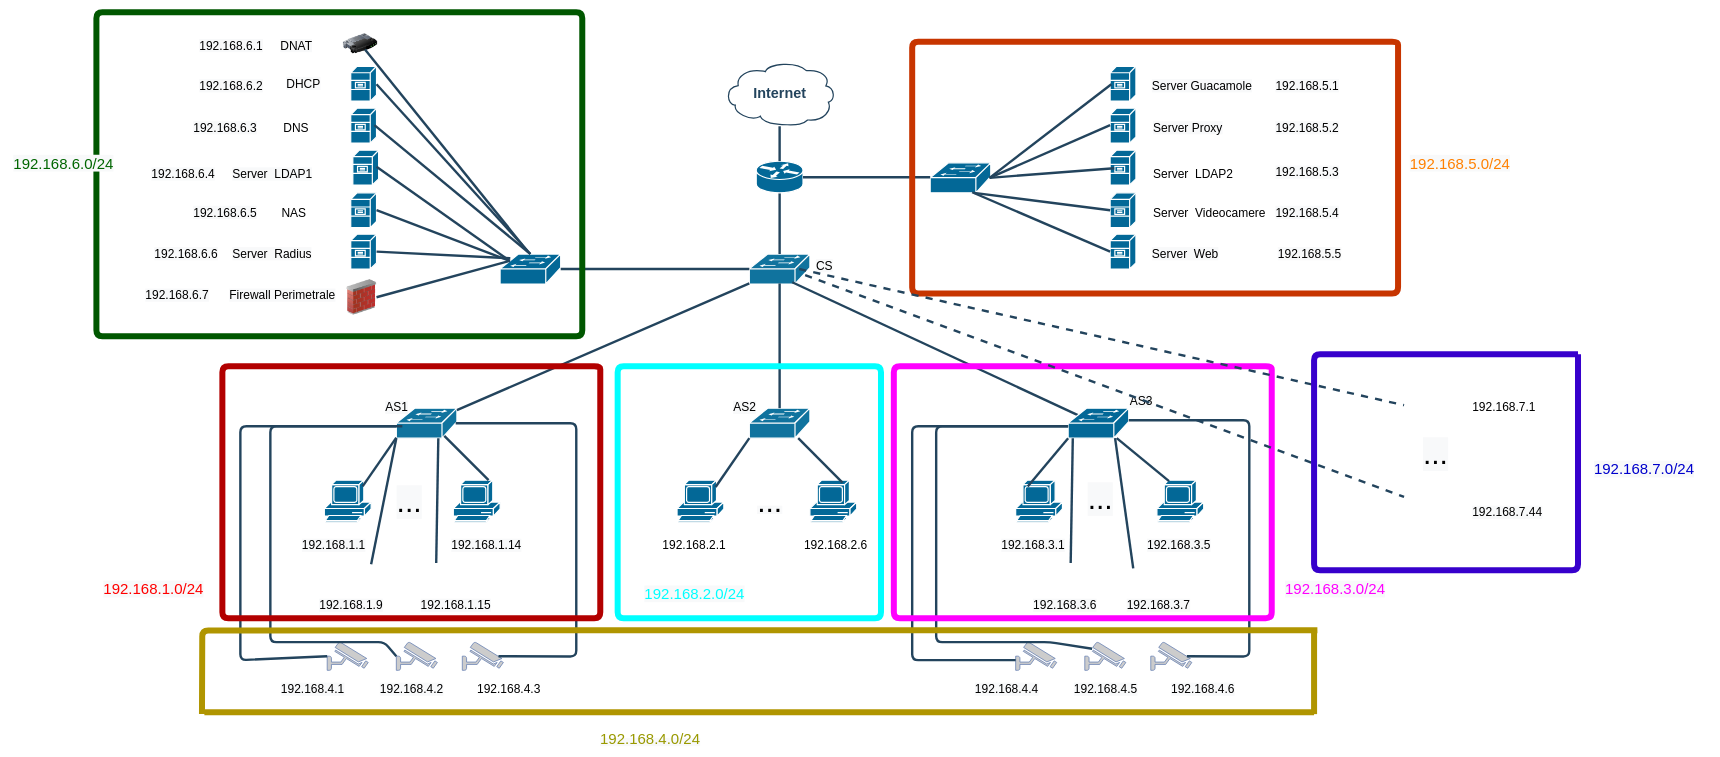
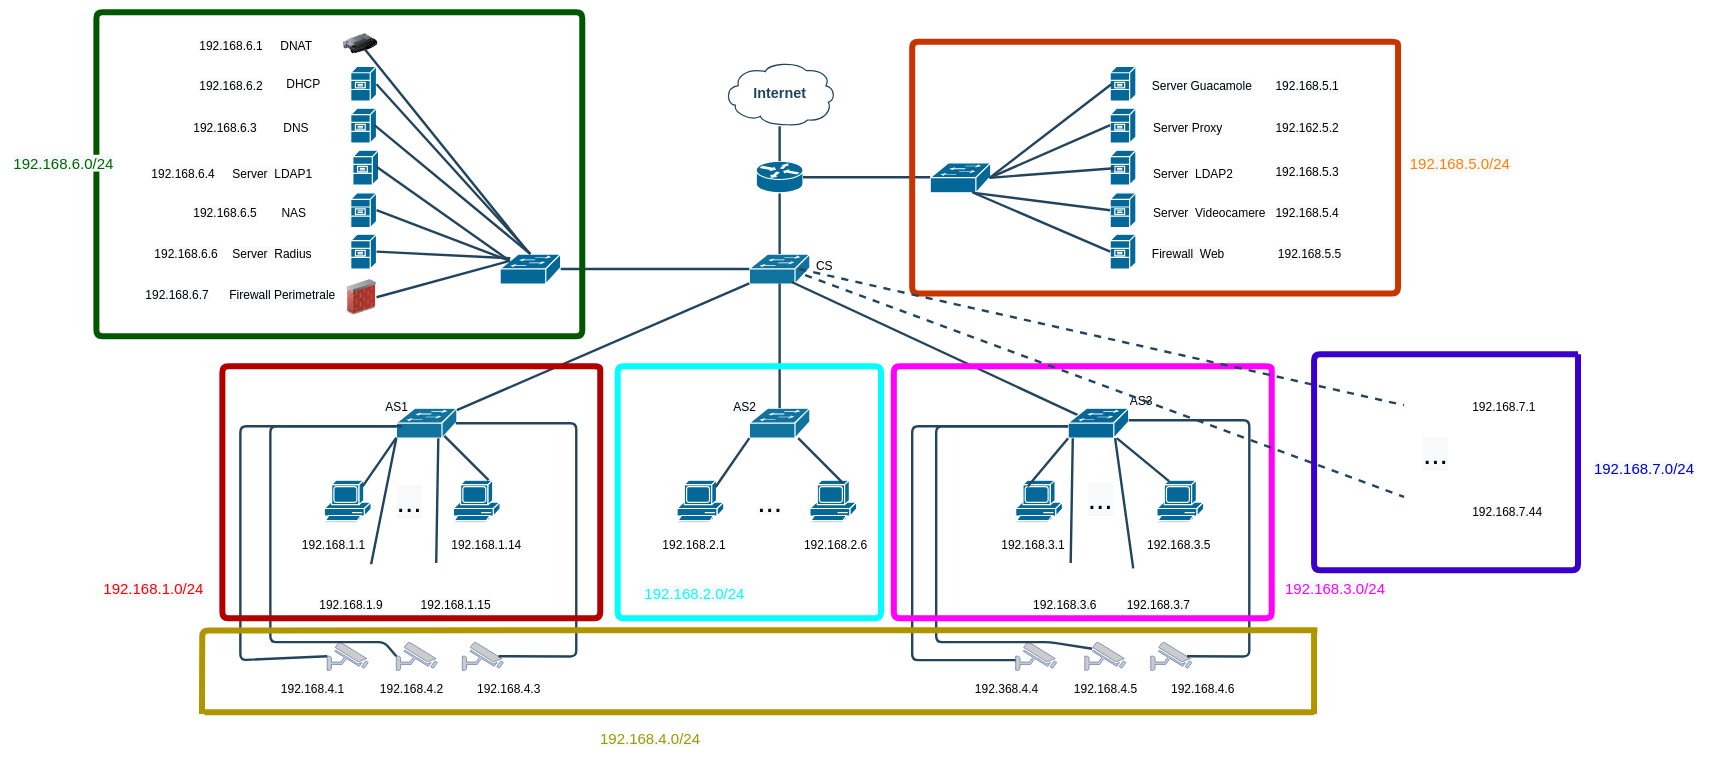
(1295, 125) -> (1295, 125)
(1174, 251) -> (1175, 251)
(995, 687) -> (995, 687)
